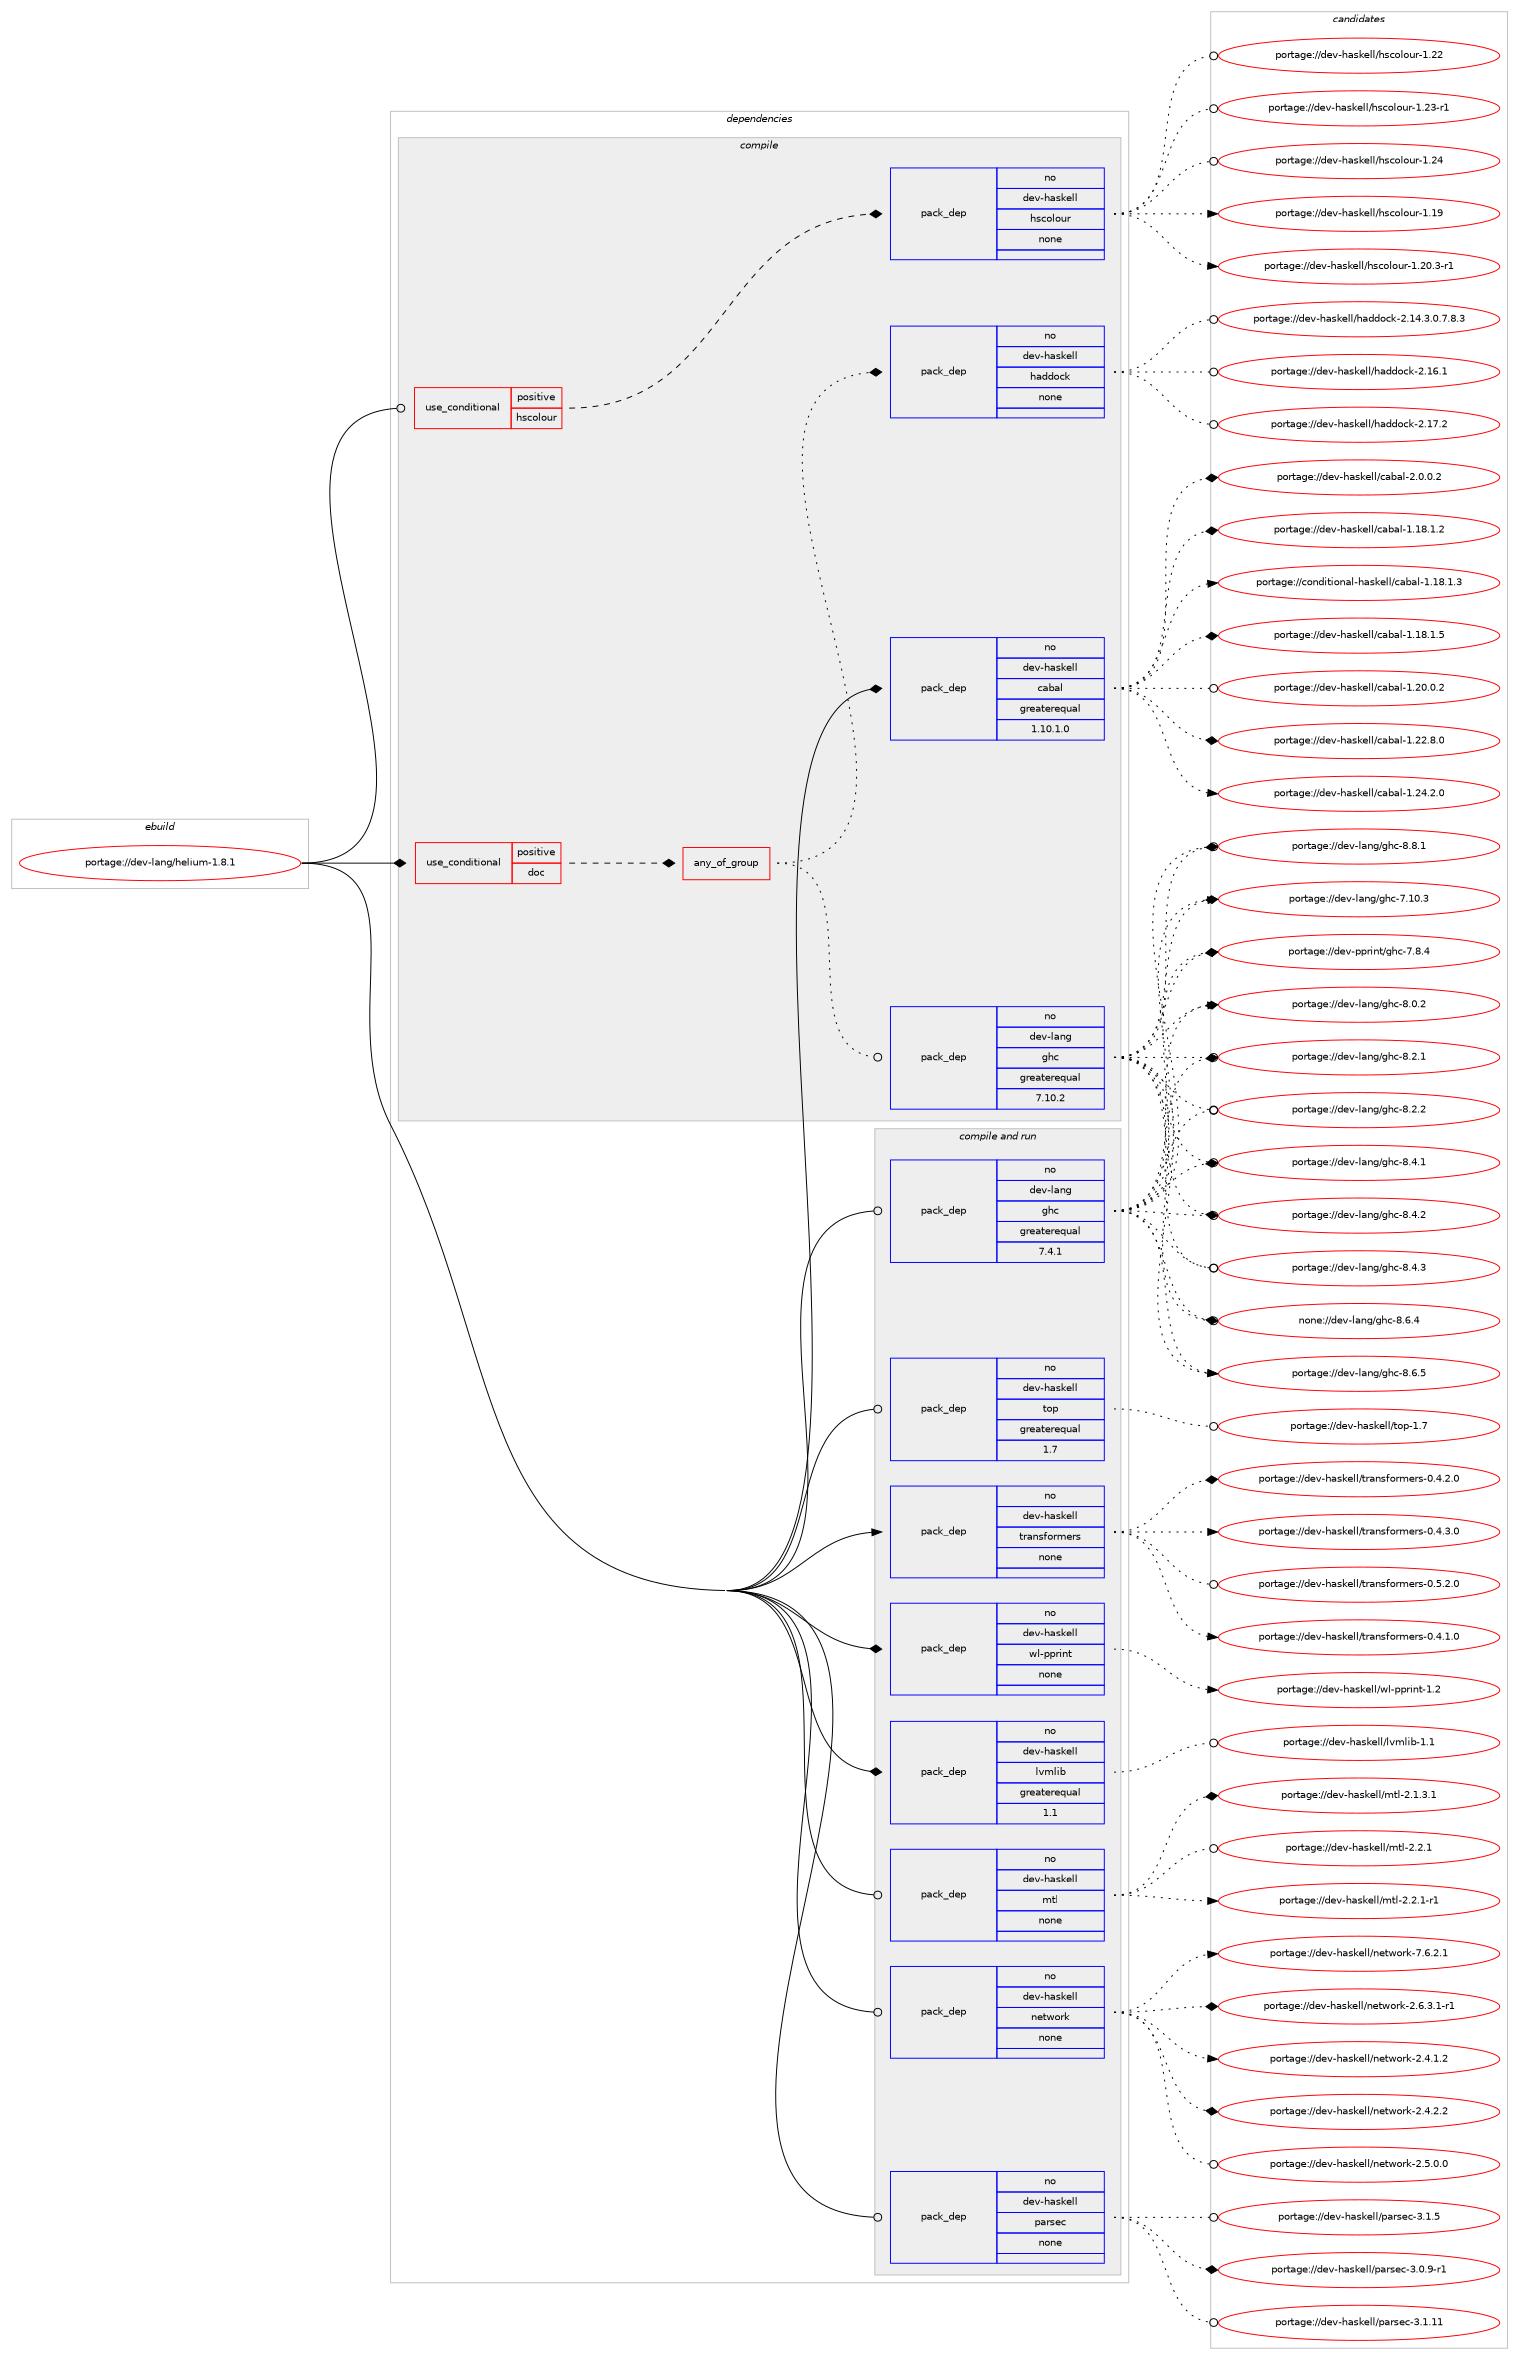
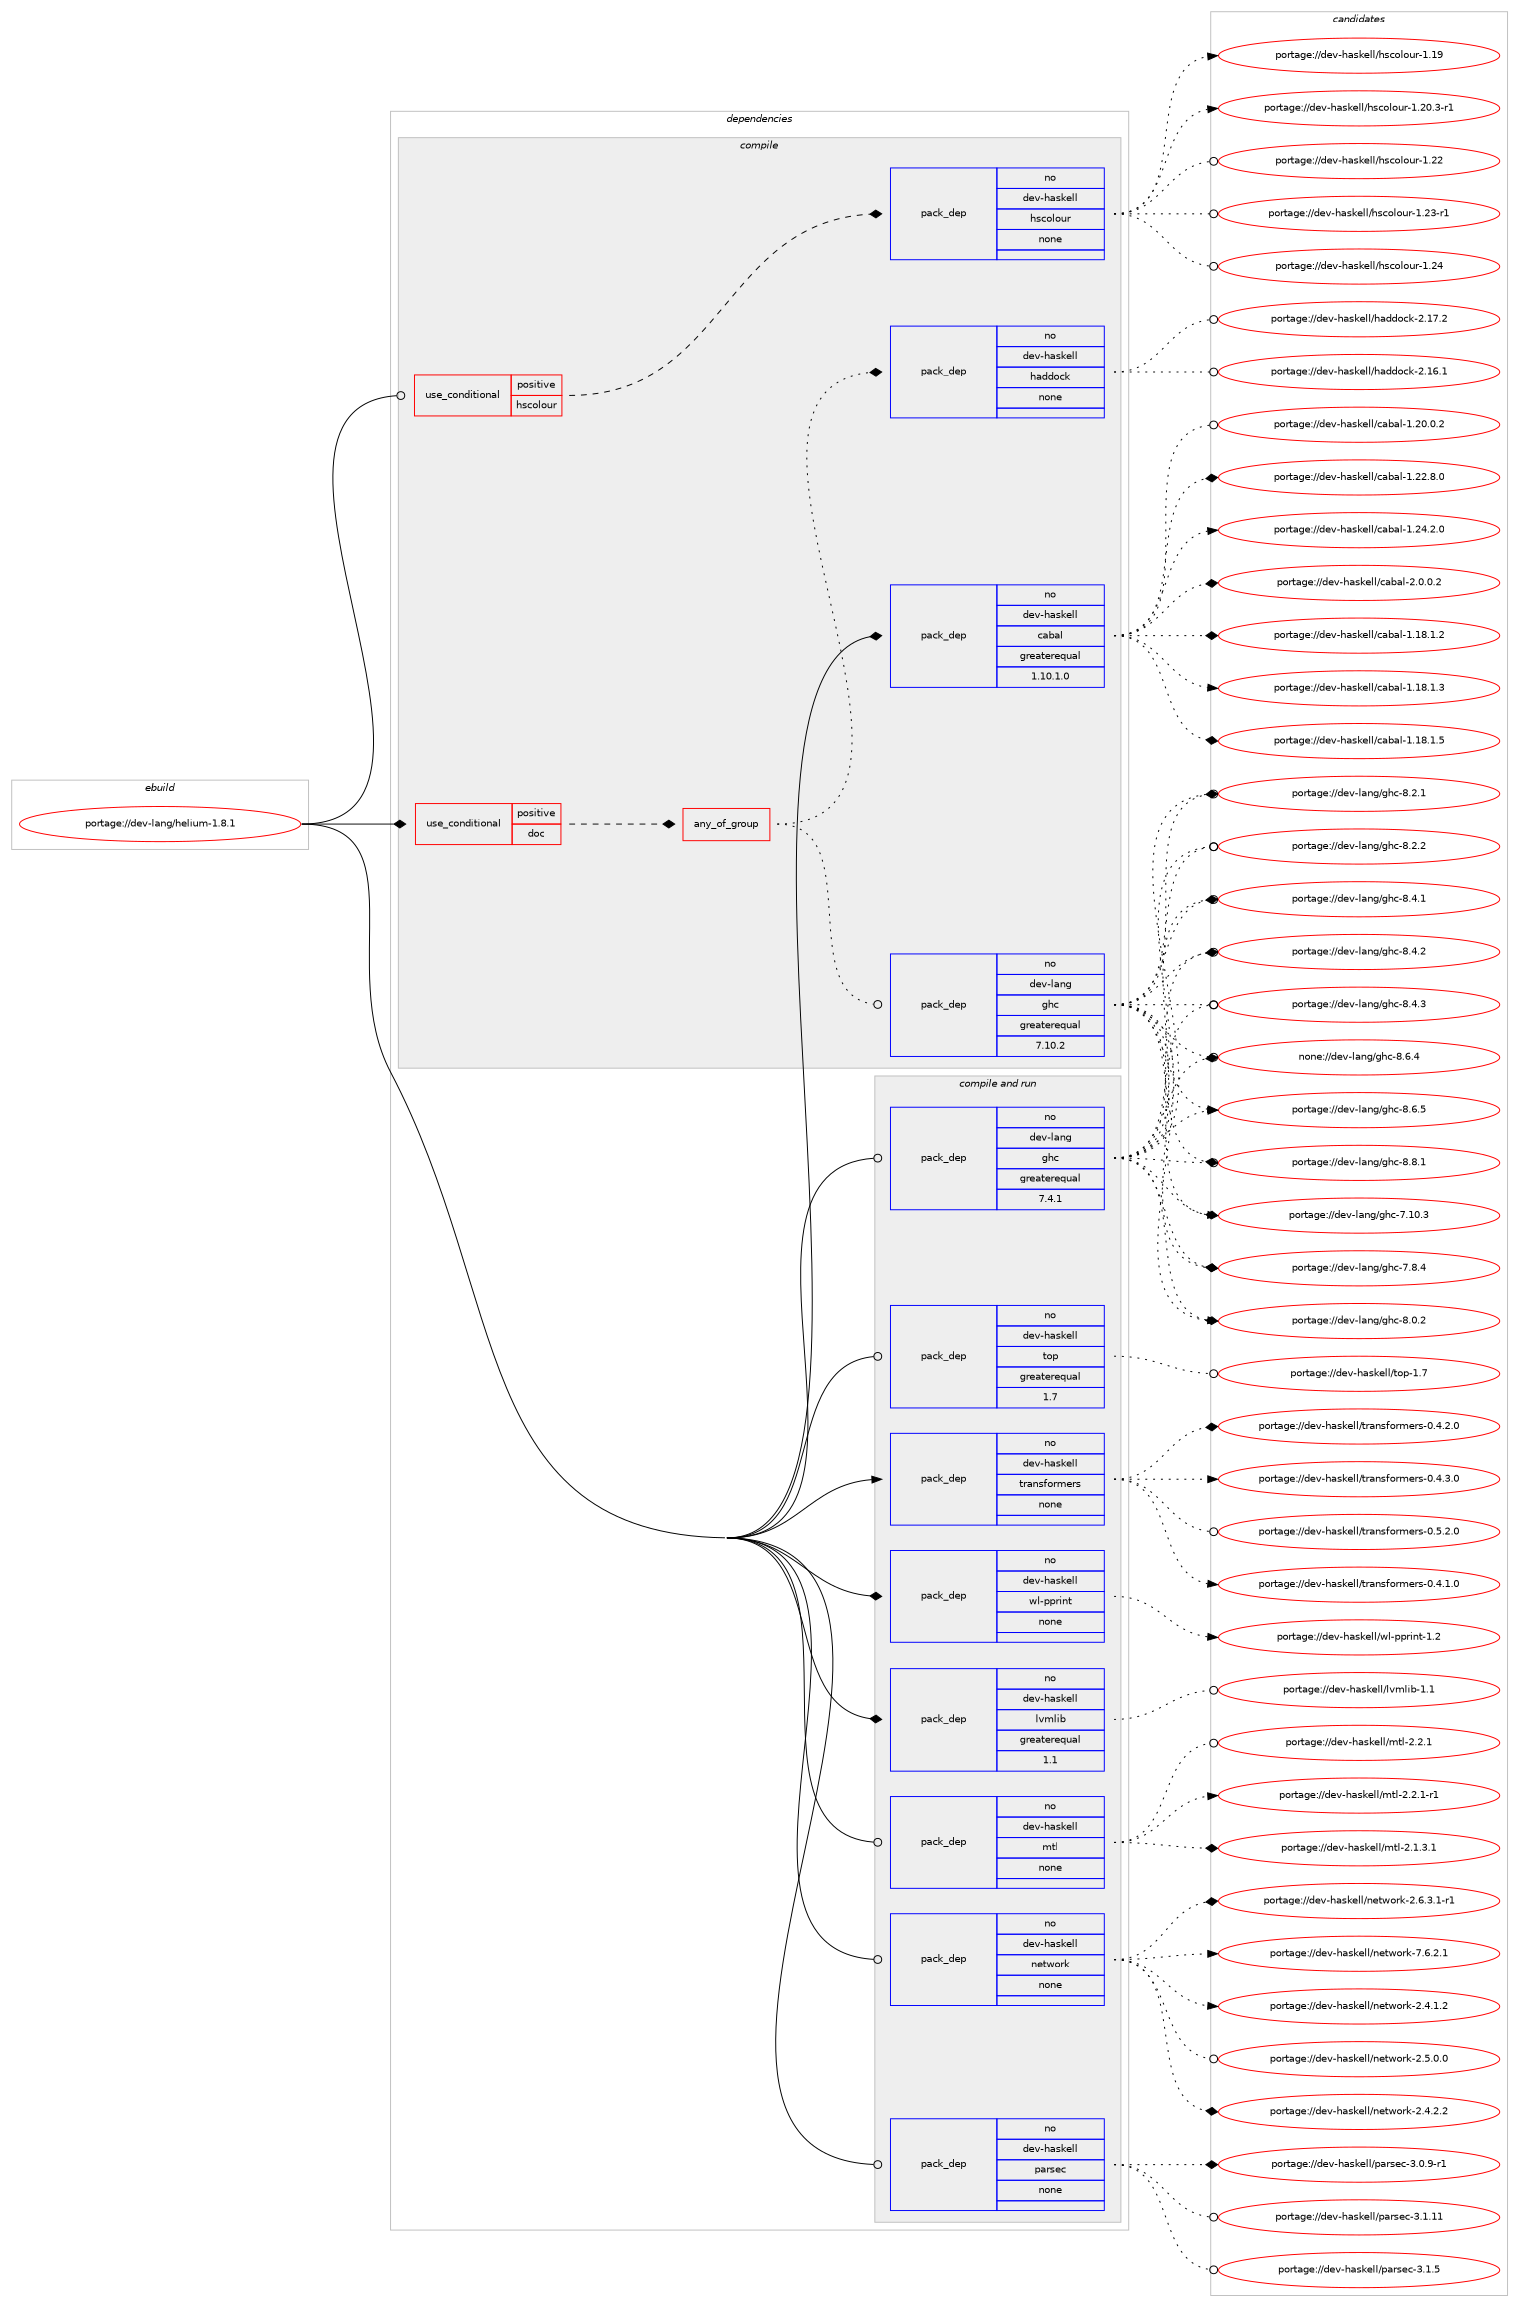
(1359, 319) -> none
(1359, 583) -> (1359, 688)
(1359, 952) -> (1359, 1268)
